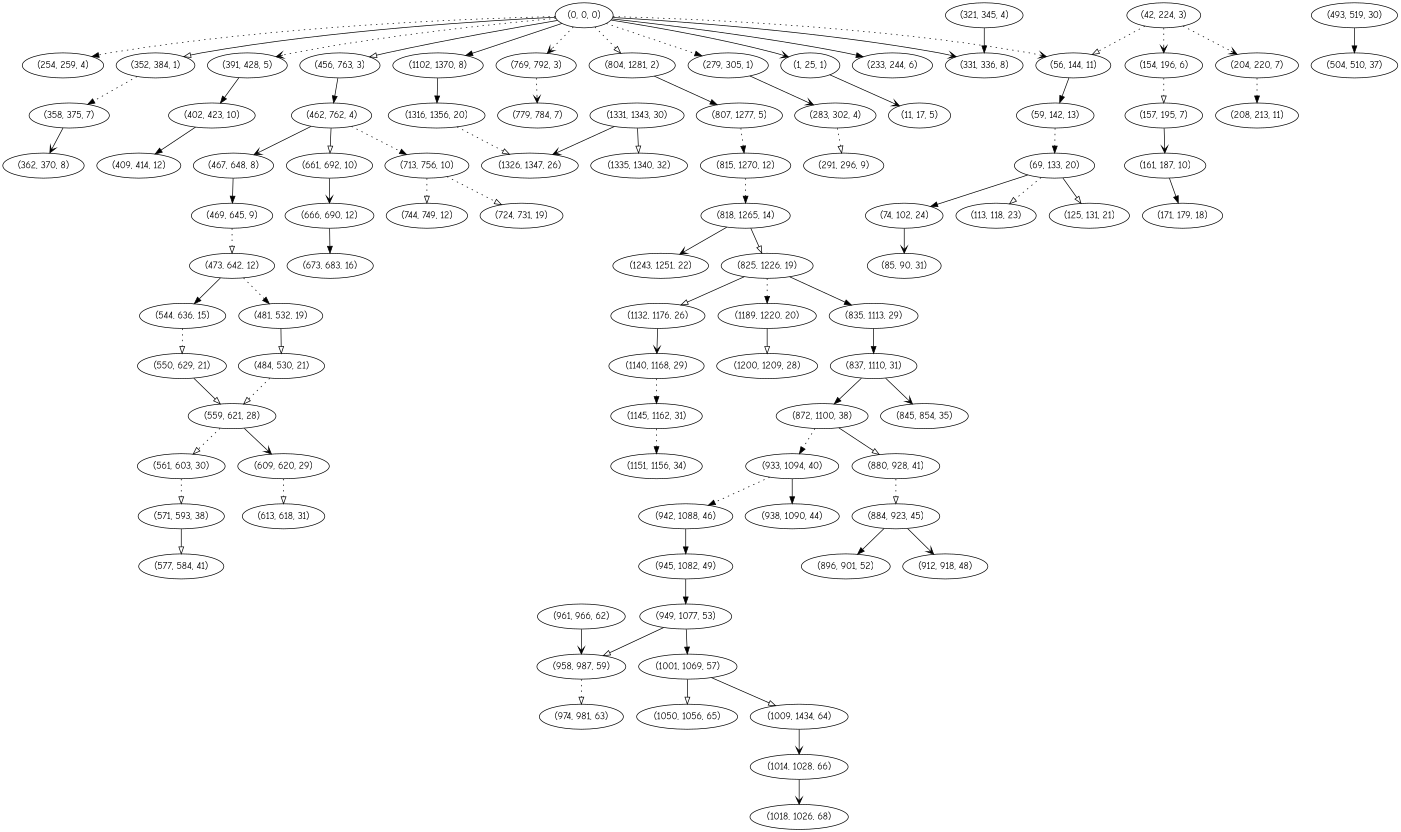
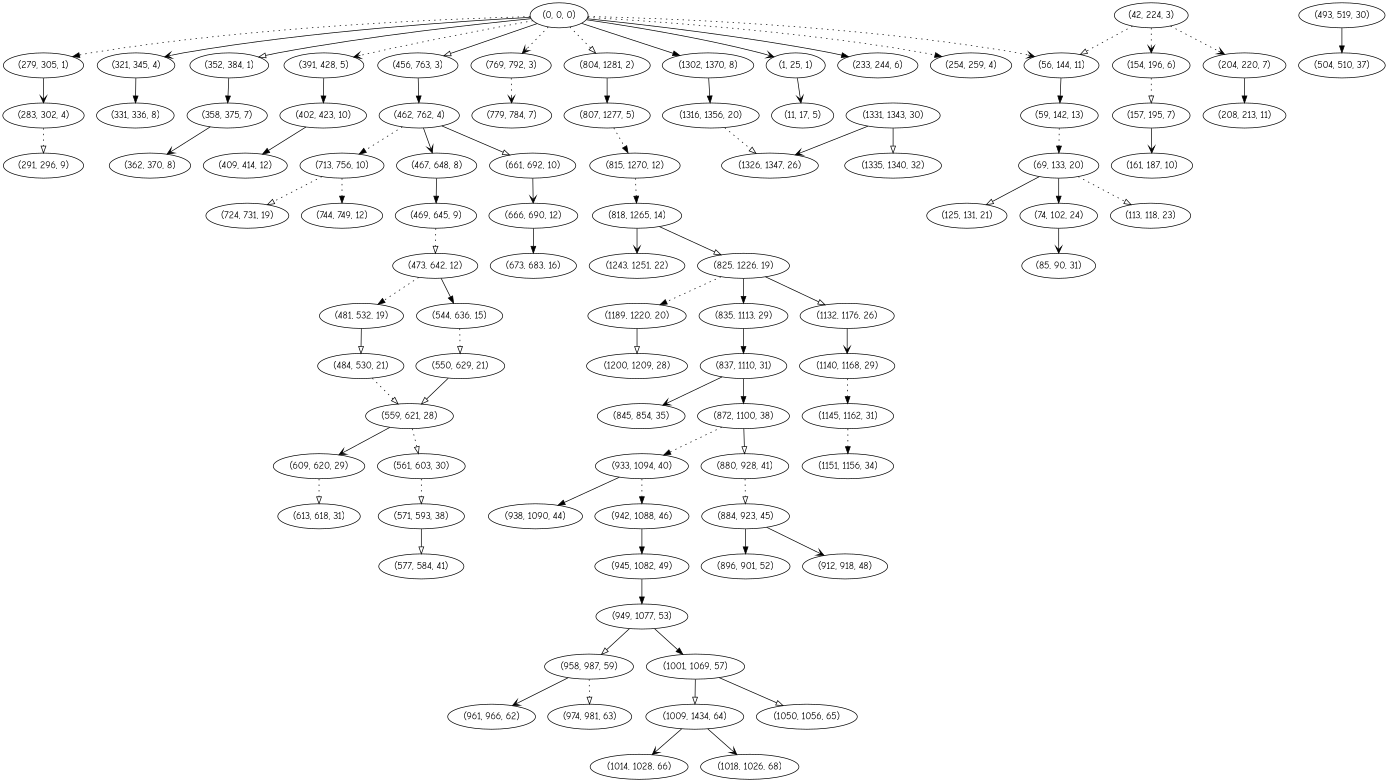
(782, 31) -> (350, 31)
(438, 65) -> (708, 65)
(1257, 87) -> (1244, 87)
(115, 89) -> (228, 87)
(427, 187) -> (342, 187)
(1183, 216) -> none
(581, 638) -> (543, 690)
(799, 788) -> (720, 739)
